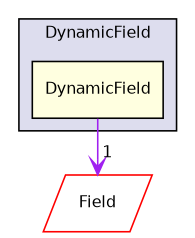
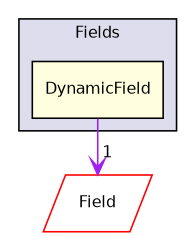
(98, 34) -> (98, 34)
